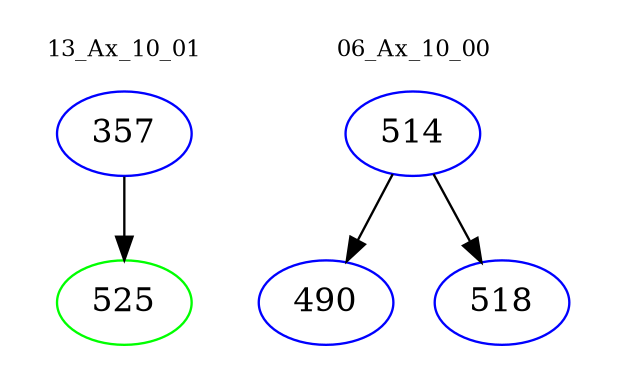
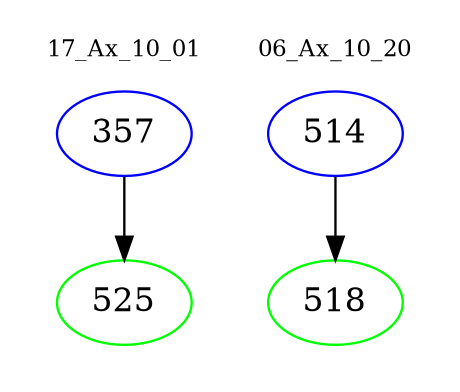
(124, 50) -> (124, 50)
(414, 50) -> (335, 50)
(326, 303) -> none
(502, 303) -> (335, 303)
